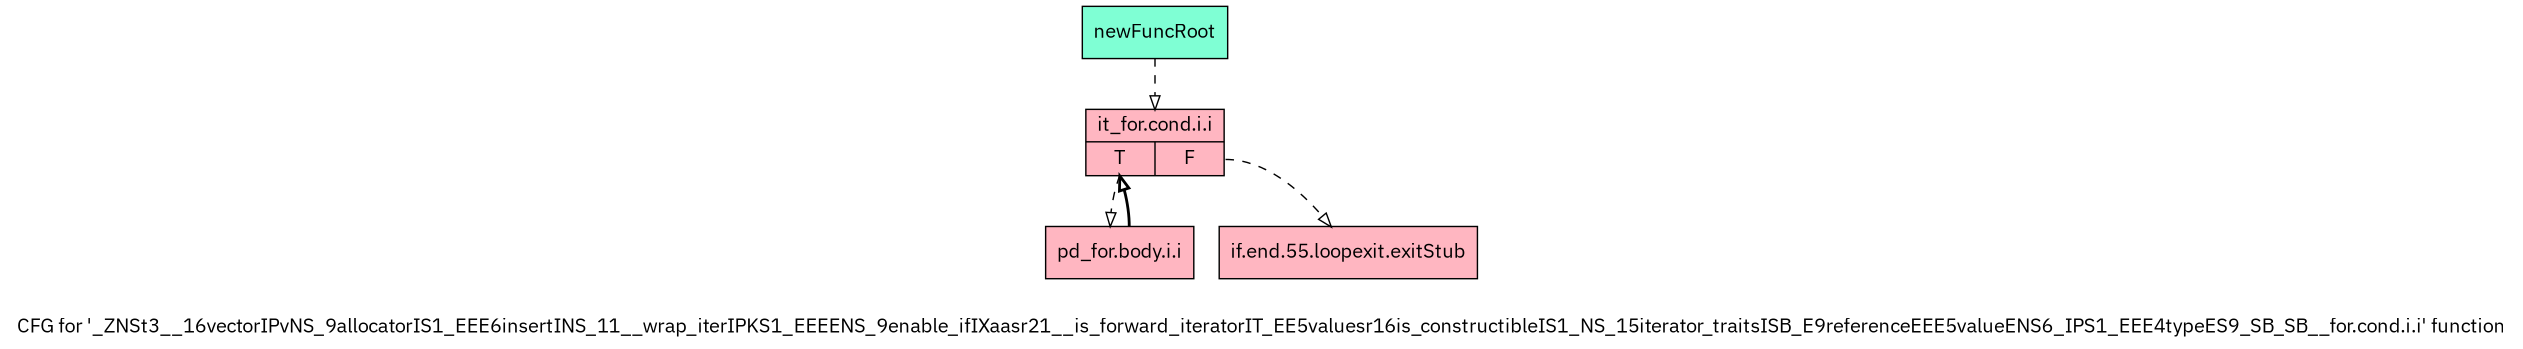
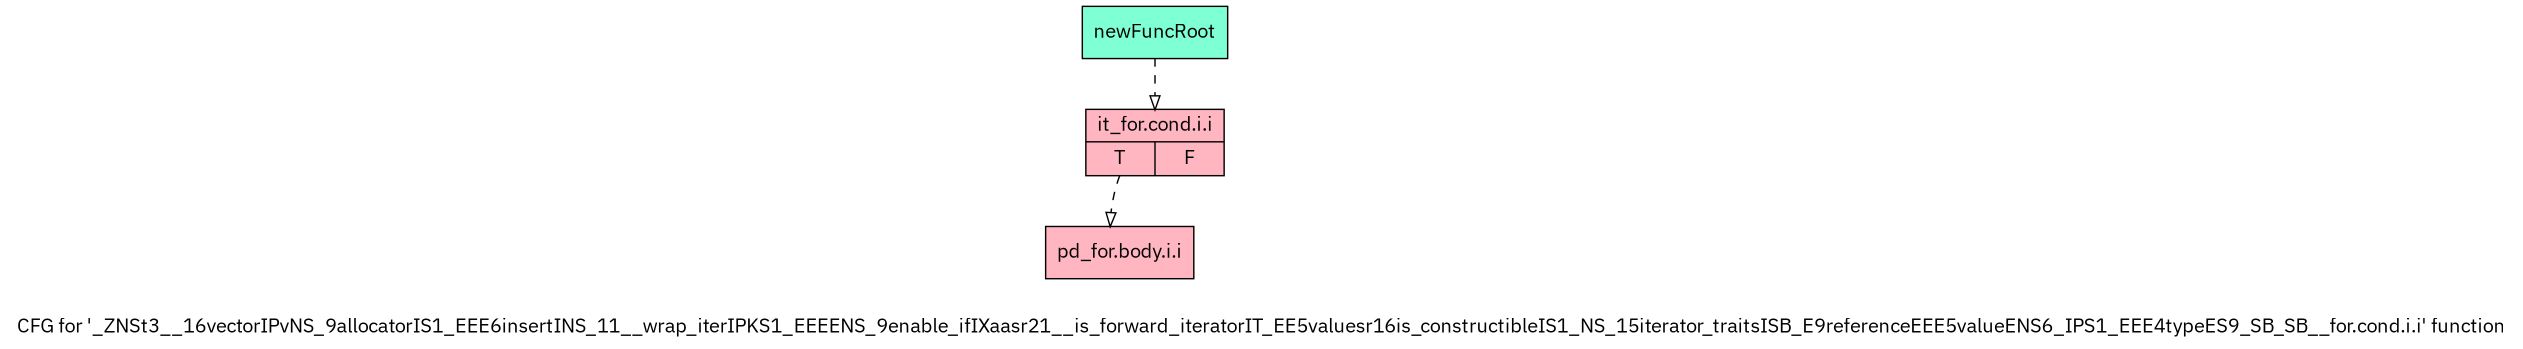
(1128, 208) -> none
(1348, 253) -> none
